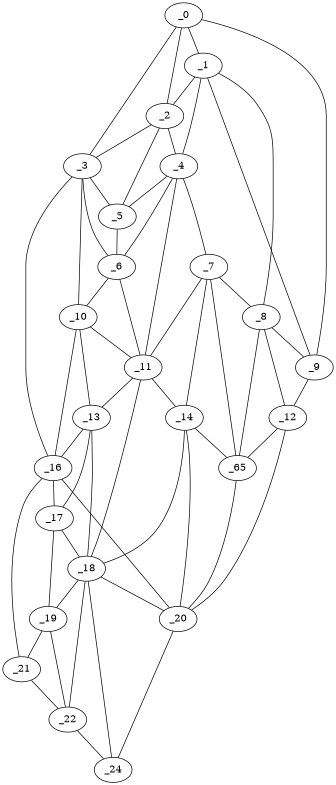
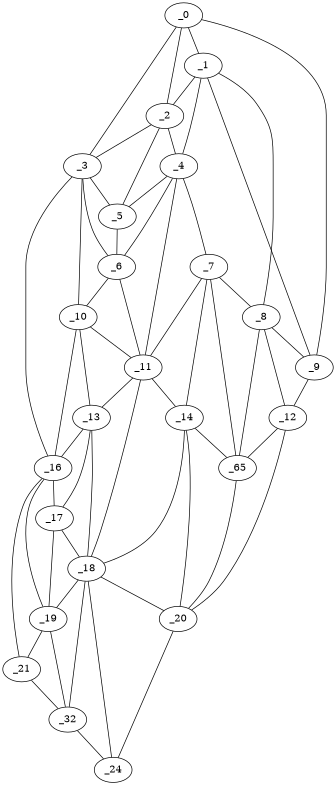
(116, 544) -> (26, 542)
(68, 720) -> (68, 720)
